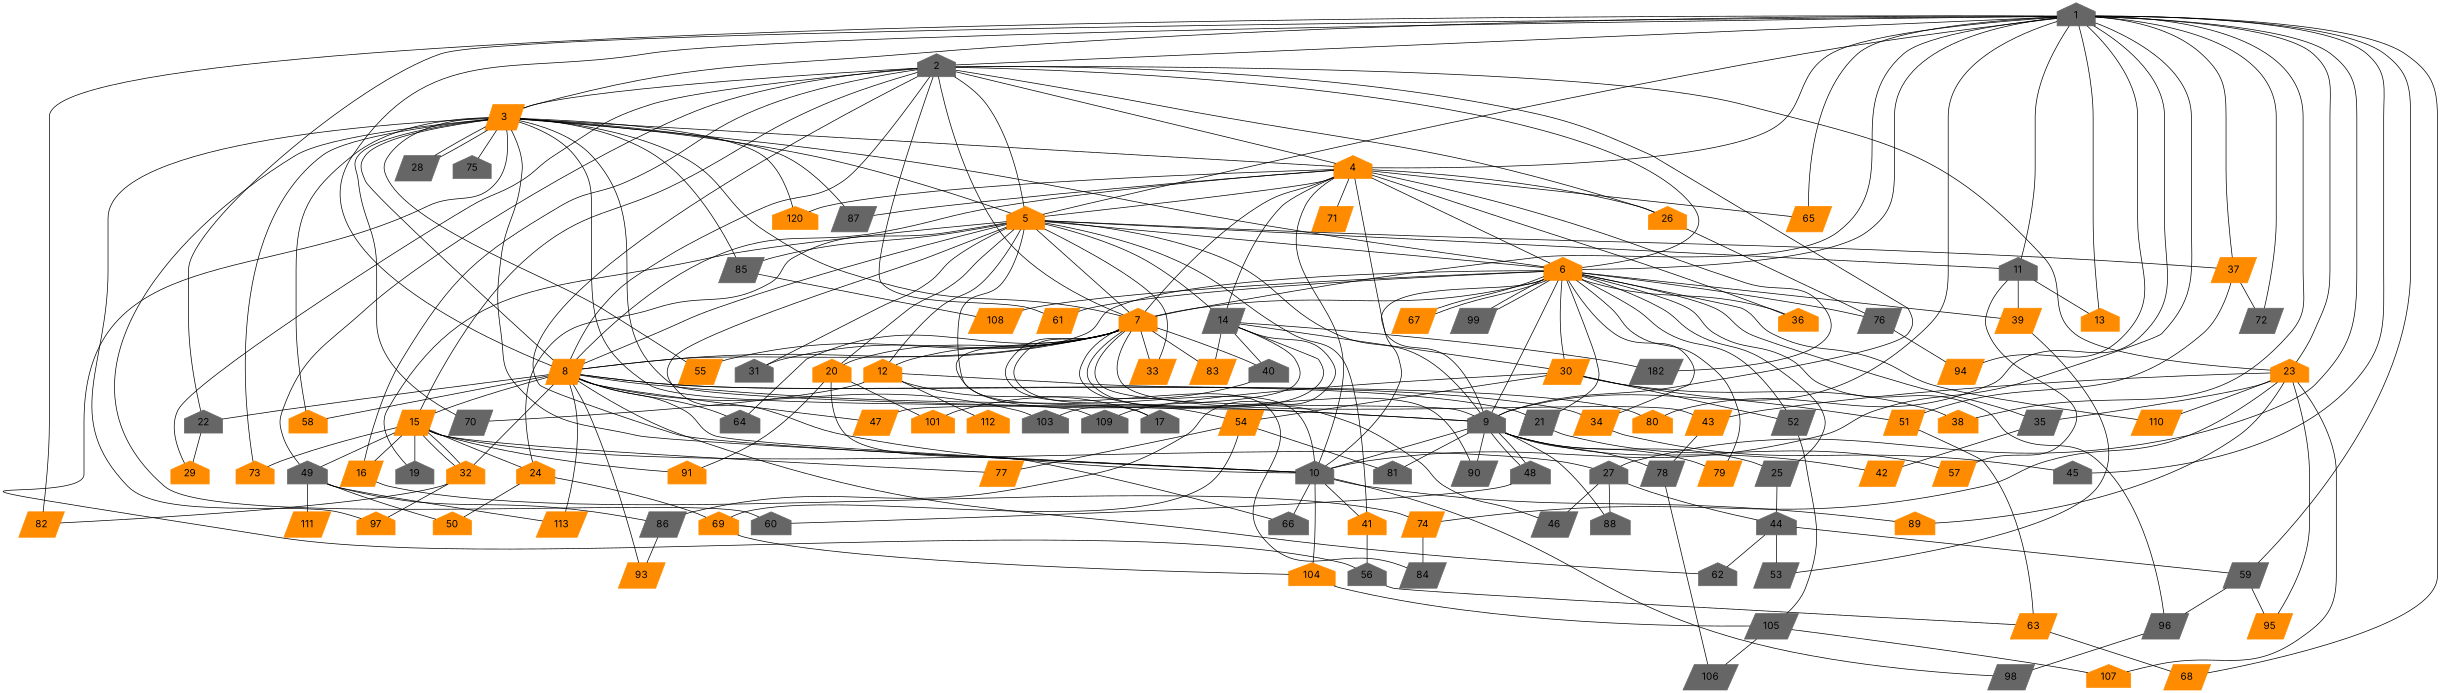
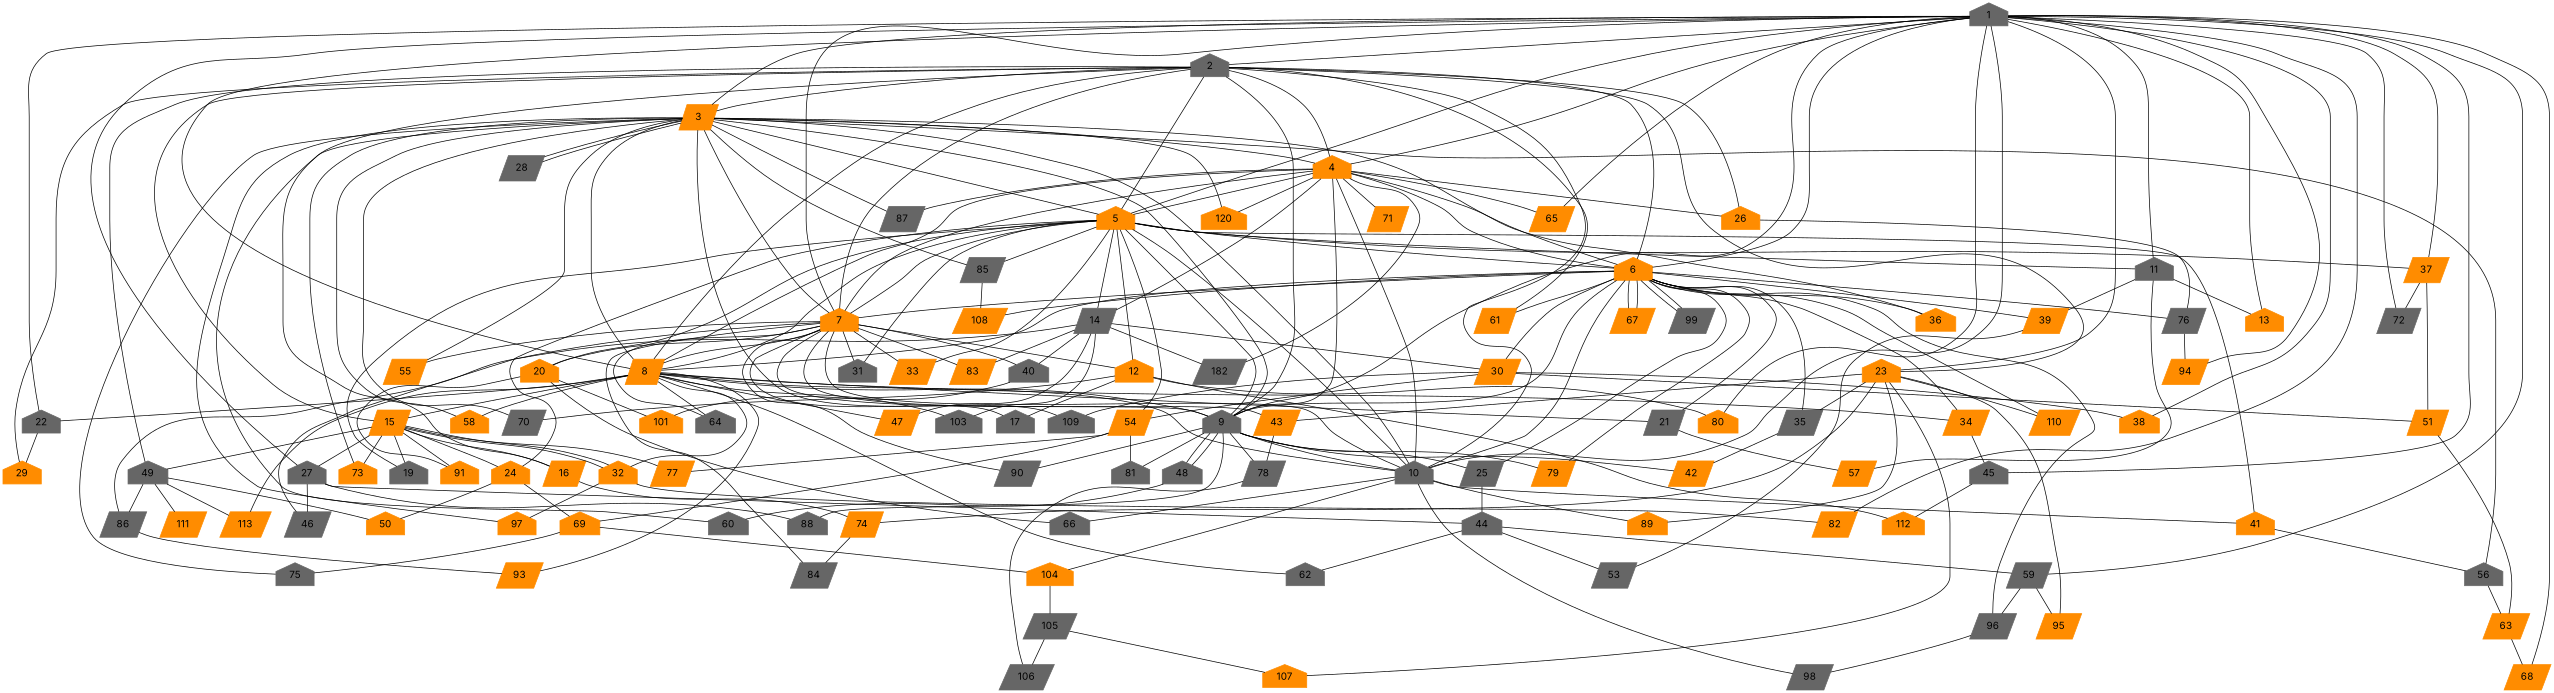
(1793, 423) -> none
none -> (1942, 501)
none -> (438, 557)
